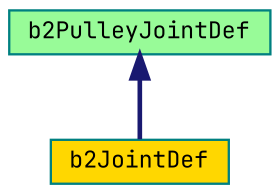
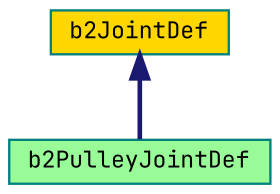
(140, 109) -> (140, 109)
